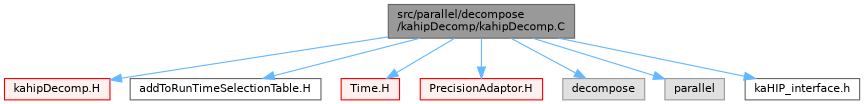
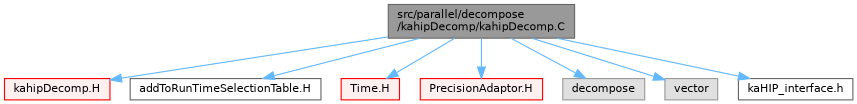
(695, 89) -> (691, 89)
